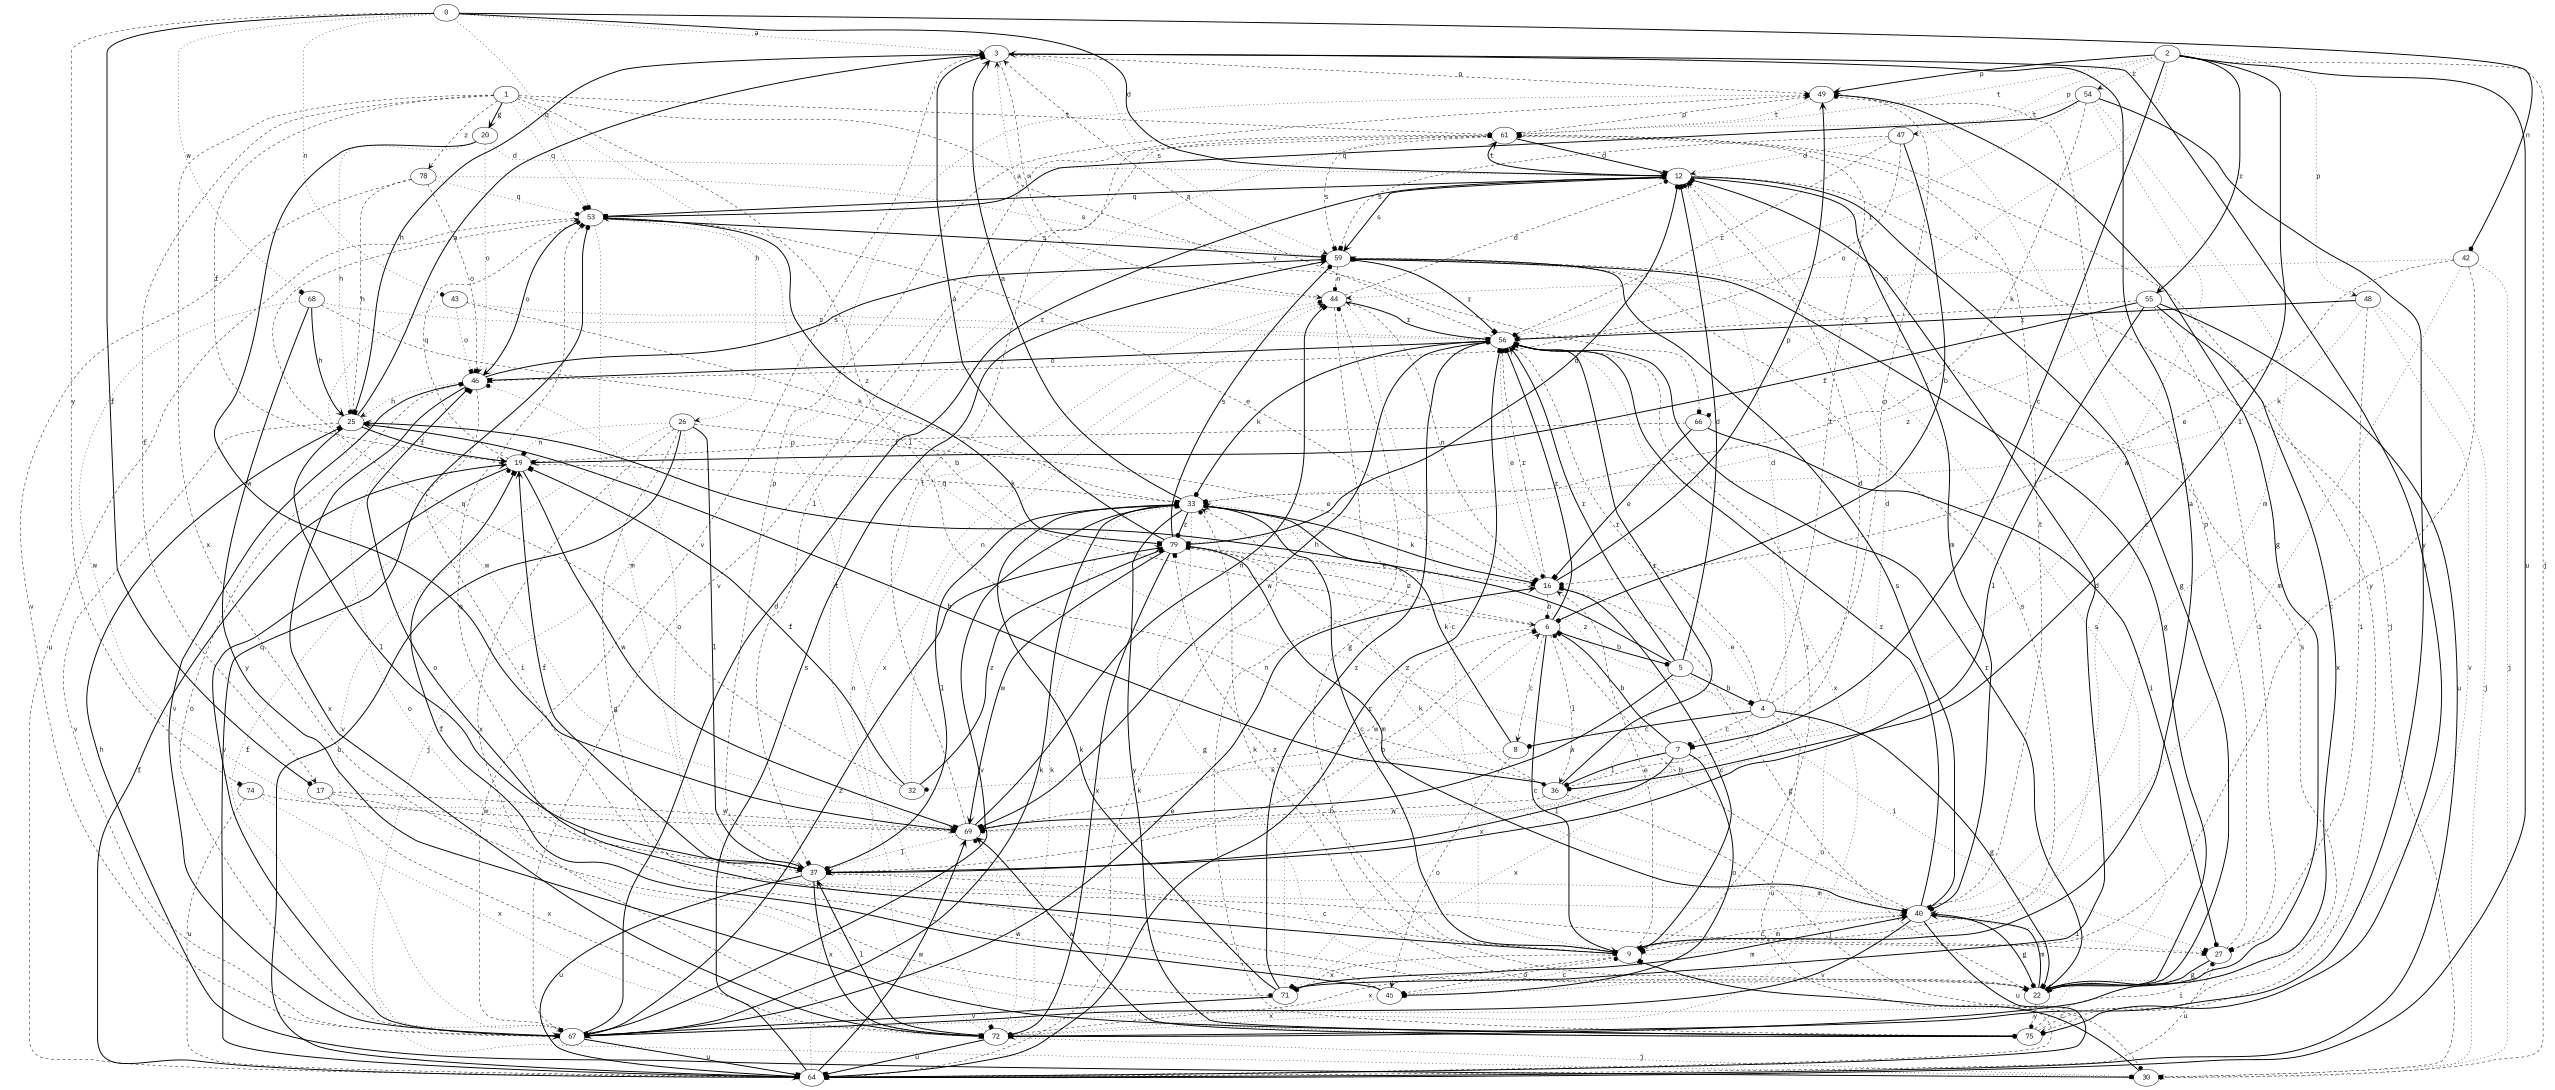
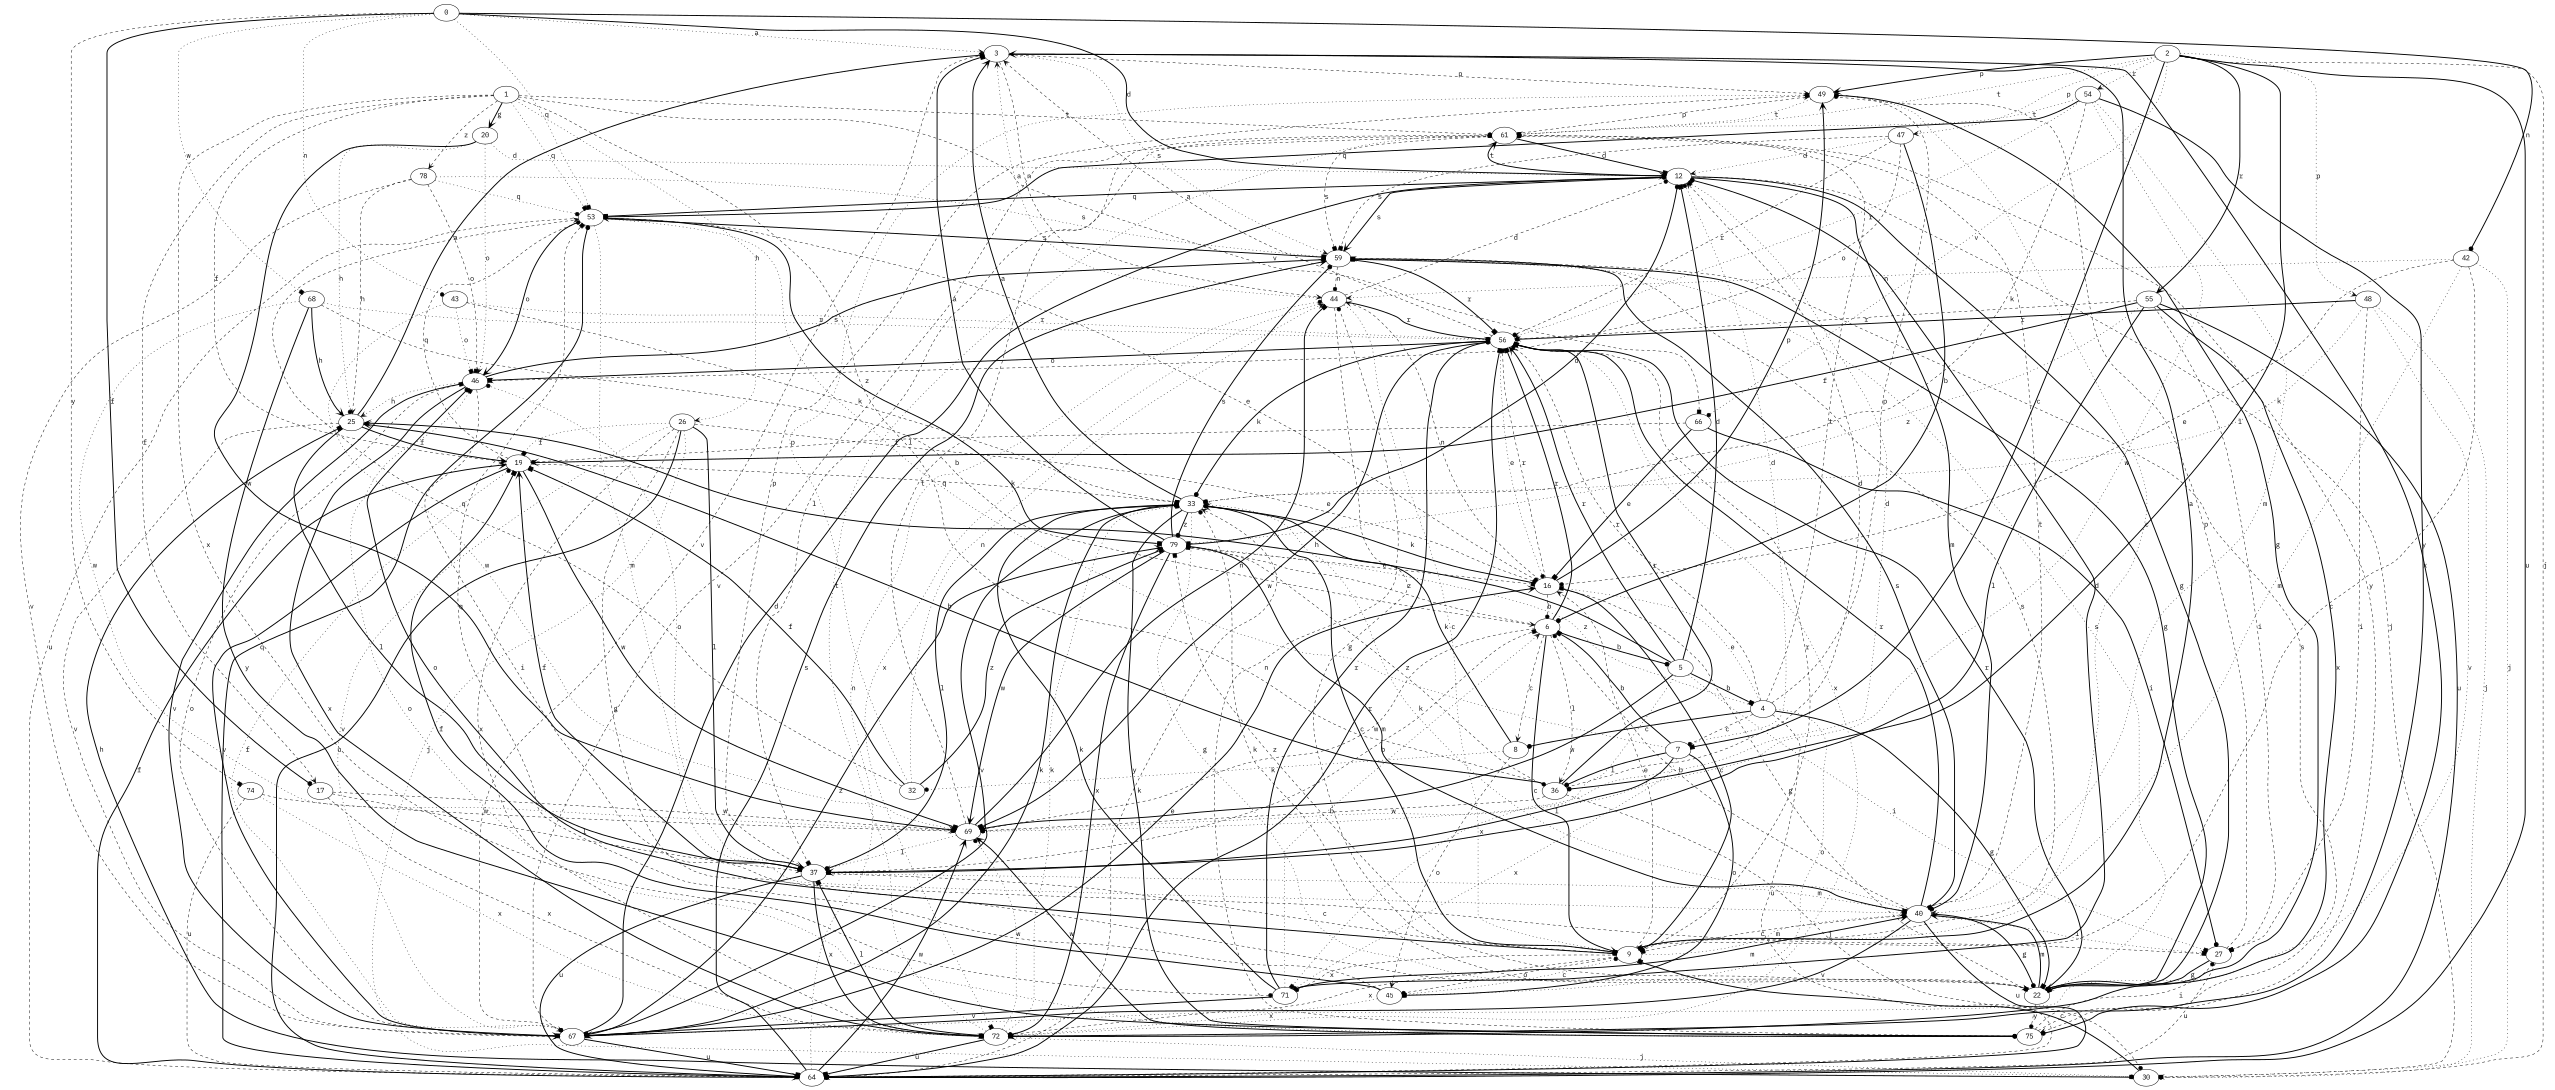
(576, 90) -> none
(540, 443) -> (540, 443)
(877, 993) -> (877, 993)
